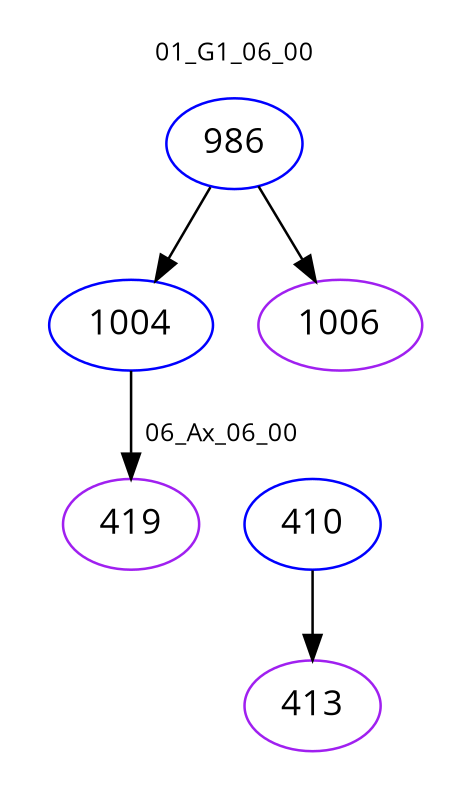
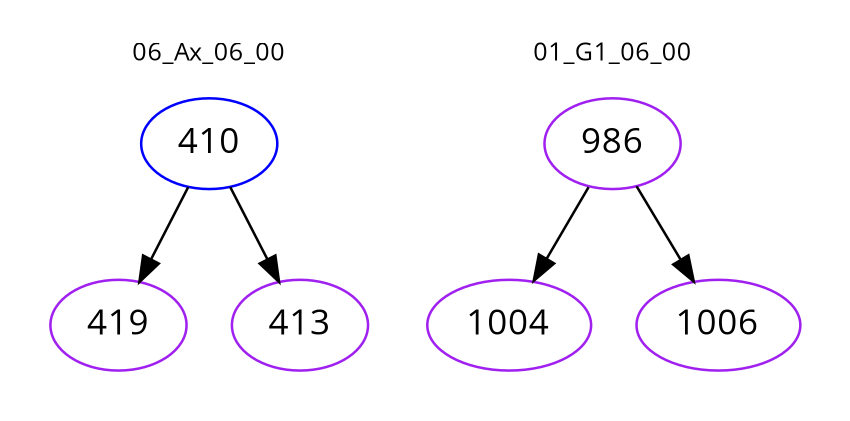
(234, 144) -> (613, 144)
(131, 325) -> (509, 325)
(131, 426) -> (170, 223)
